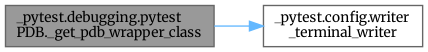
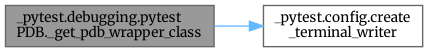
(343, 26) -> (343, 26)
